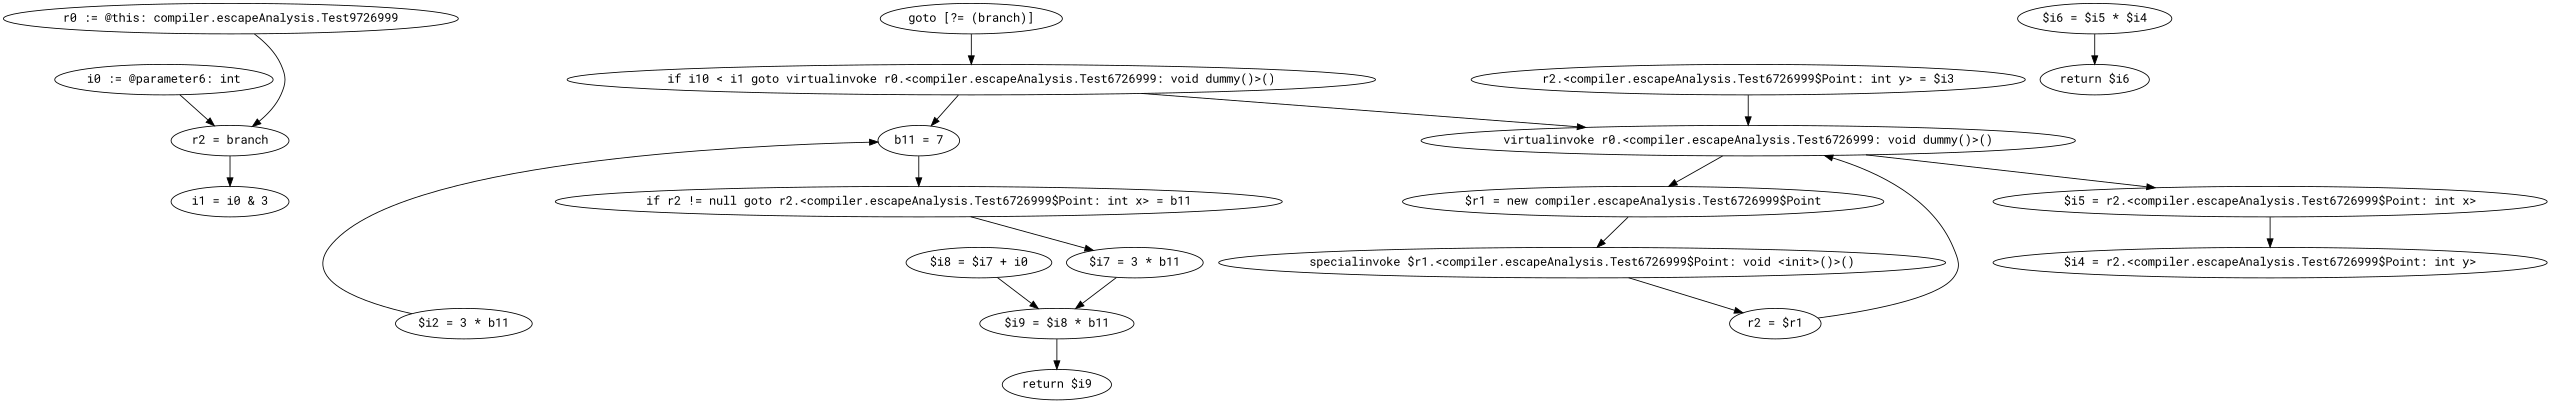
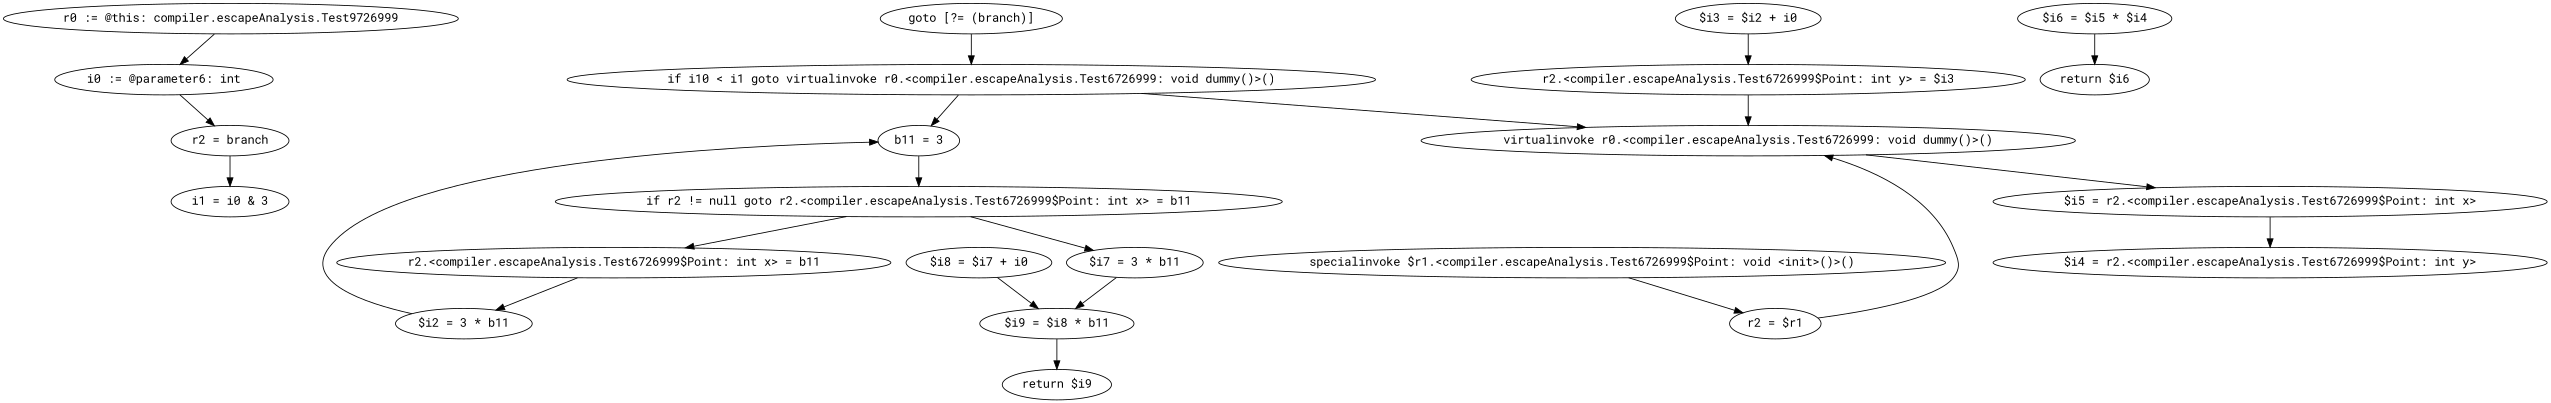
none -> (1748, 19)
(285, 76) -> (200, 46)
(919, 141) -> (919, 141)
(1643, 202) -> none
none -> (614, 263)
